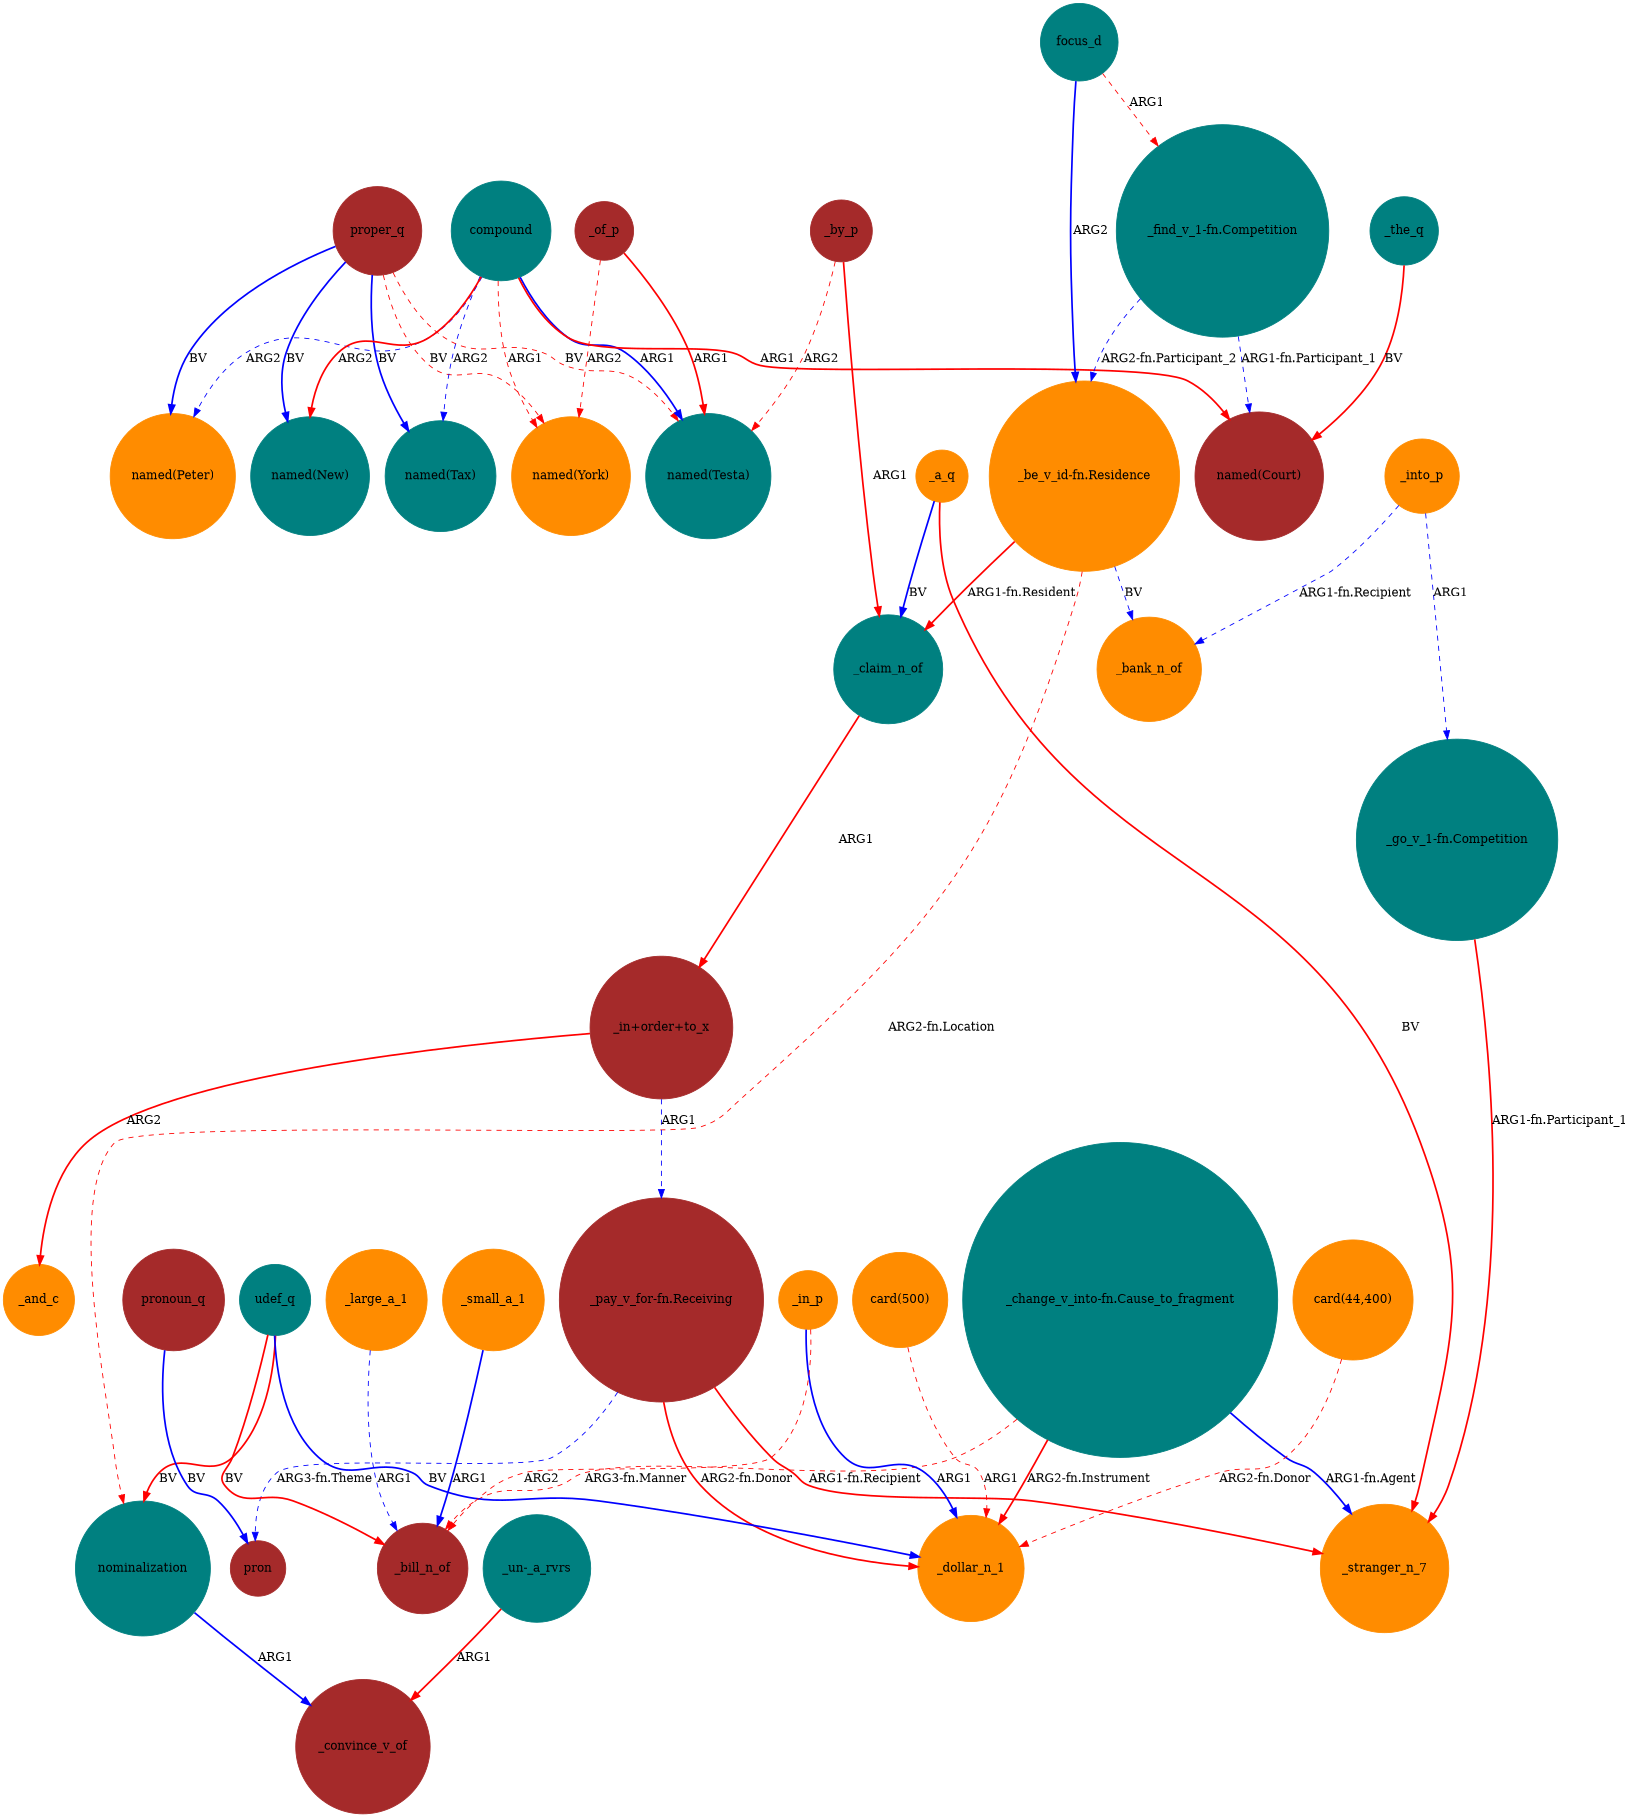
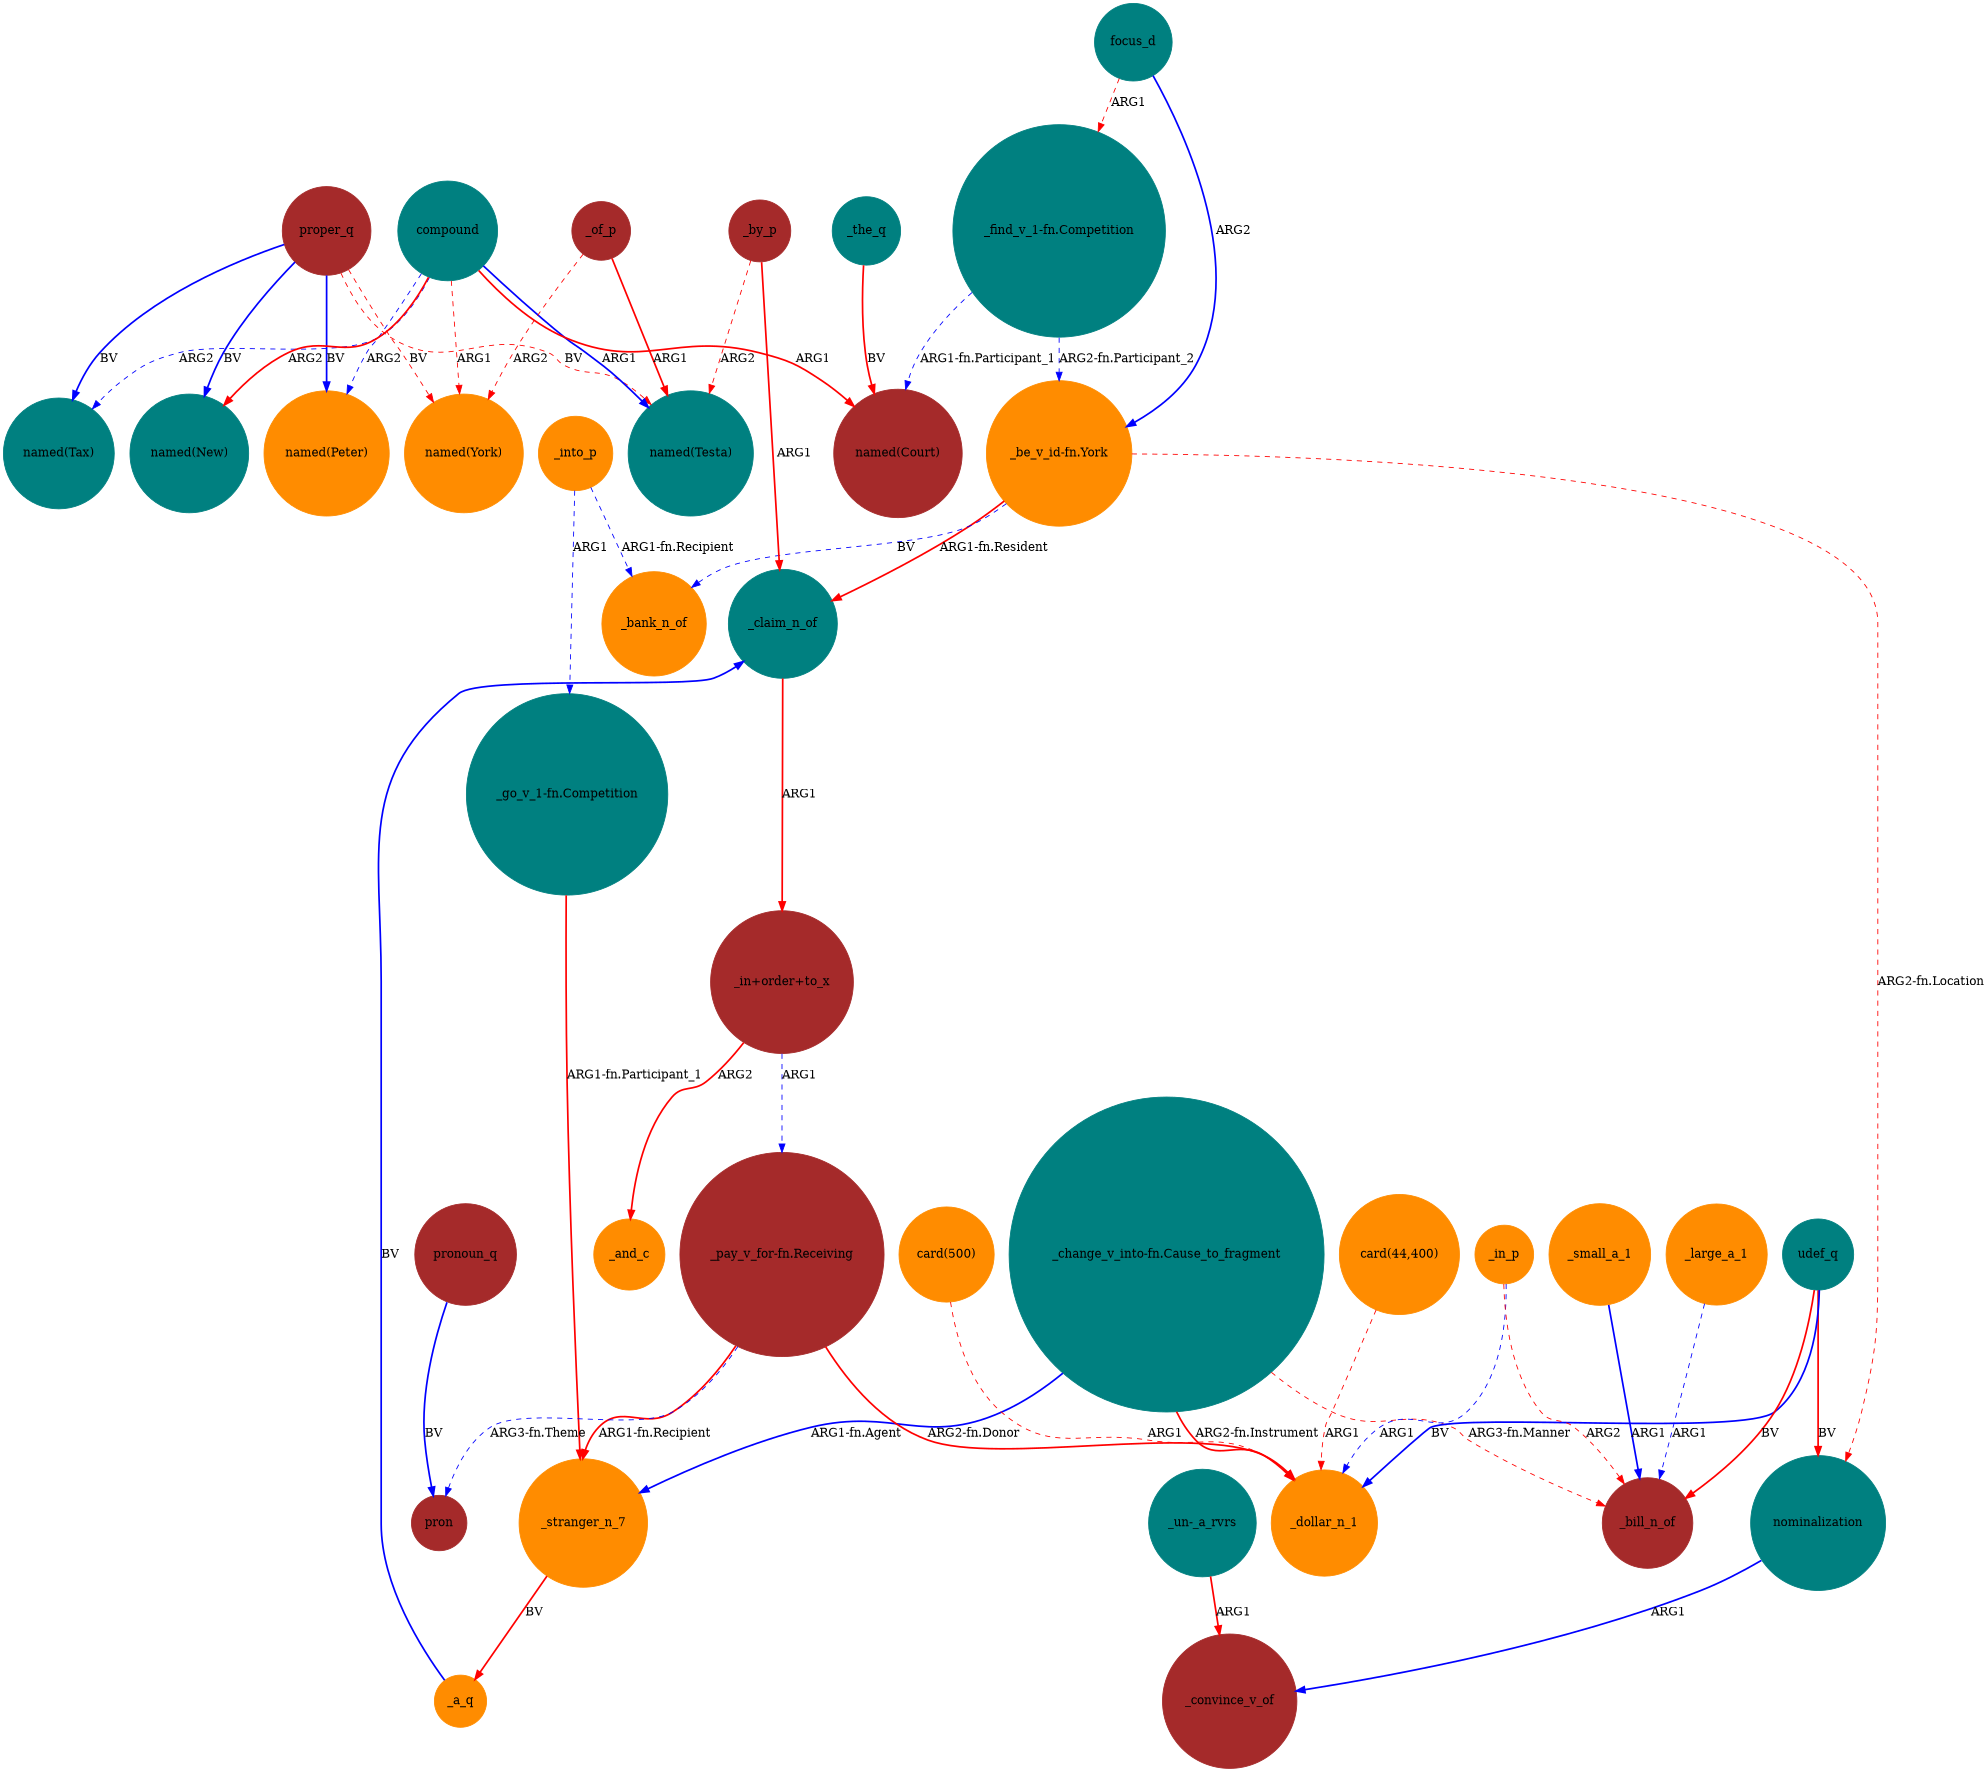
(1084, 476) -> (1059, 453)
(1295, 952) -> (514, 1624)
(843, 1455) -> (1465, 1413)
(1265, 1479) -> (1343, 1434)
